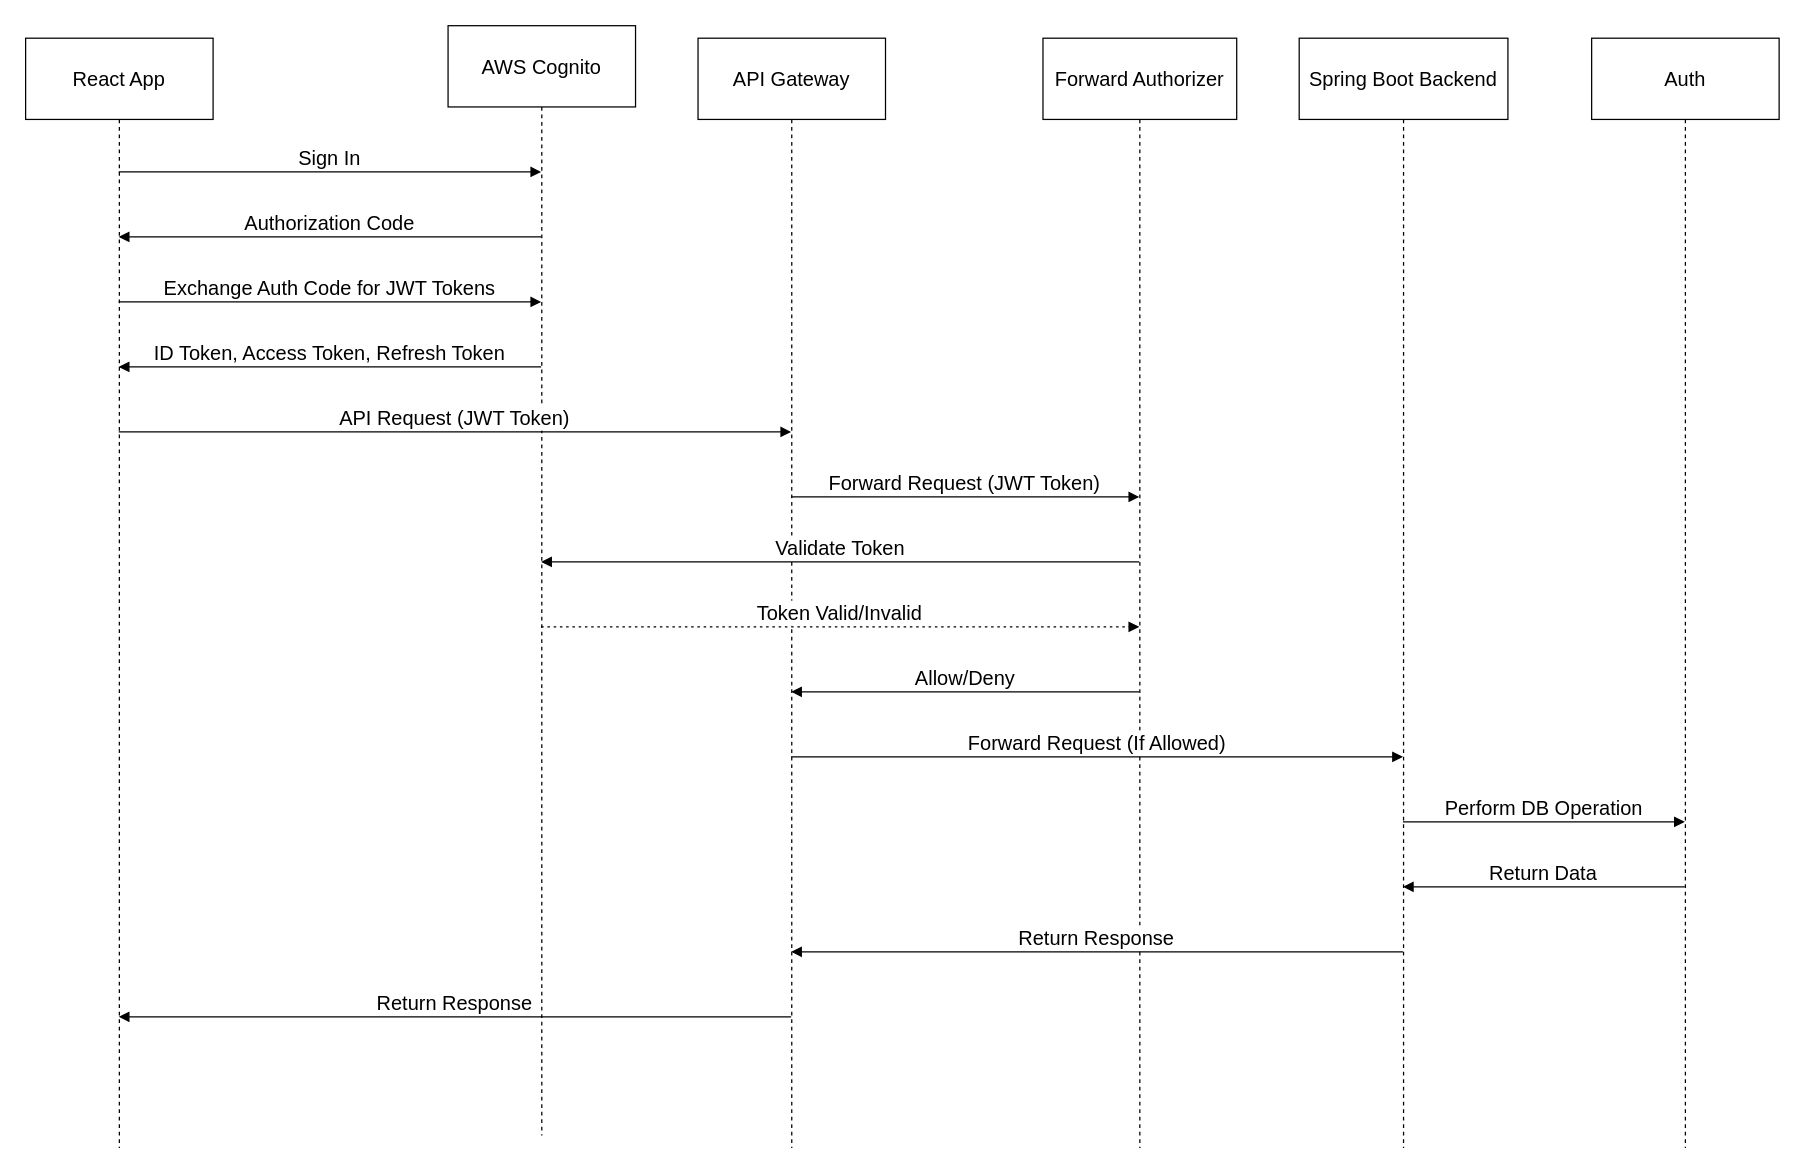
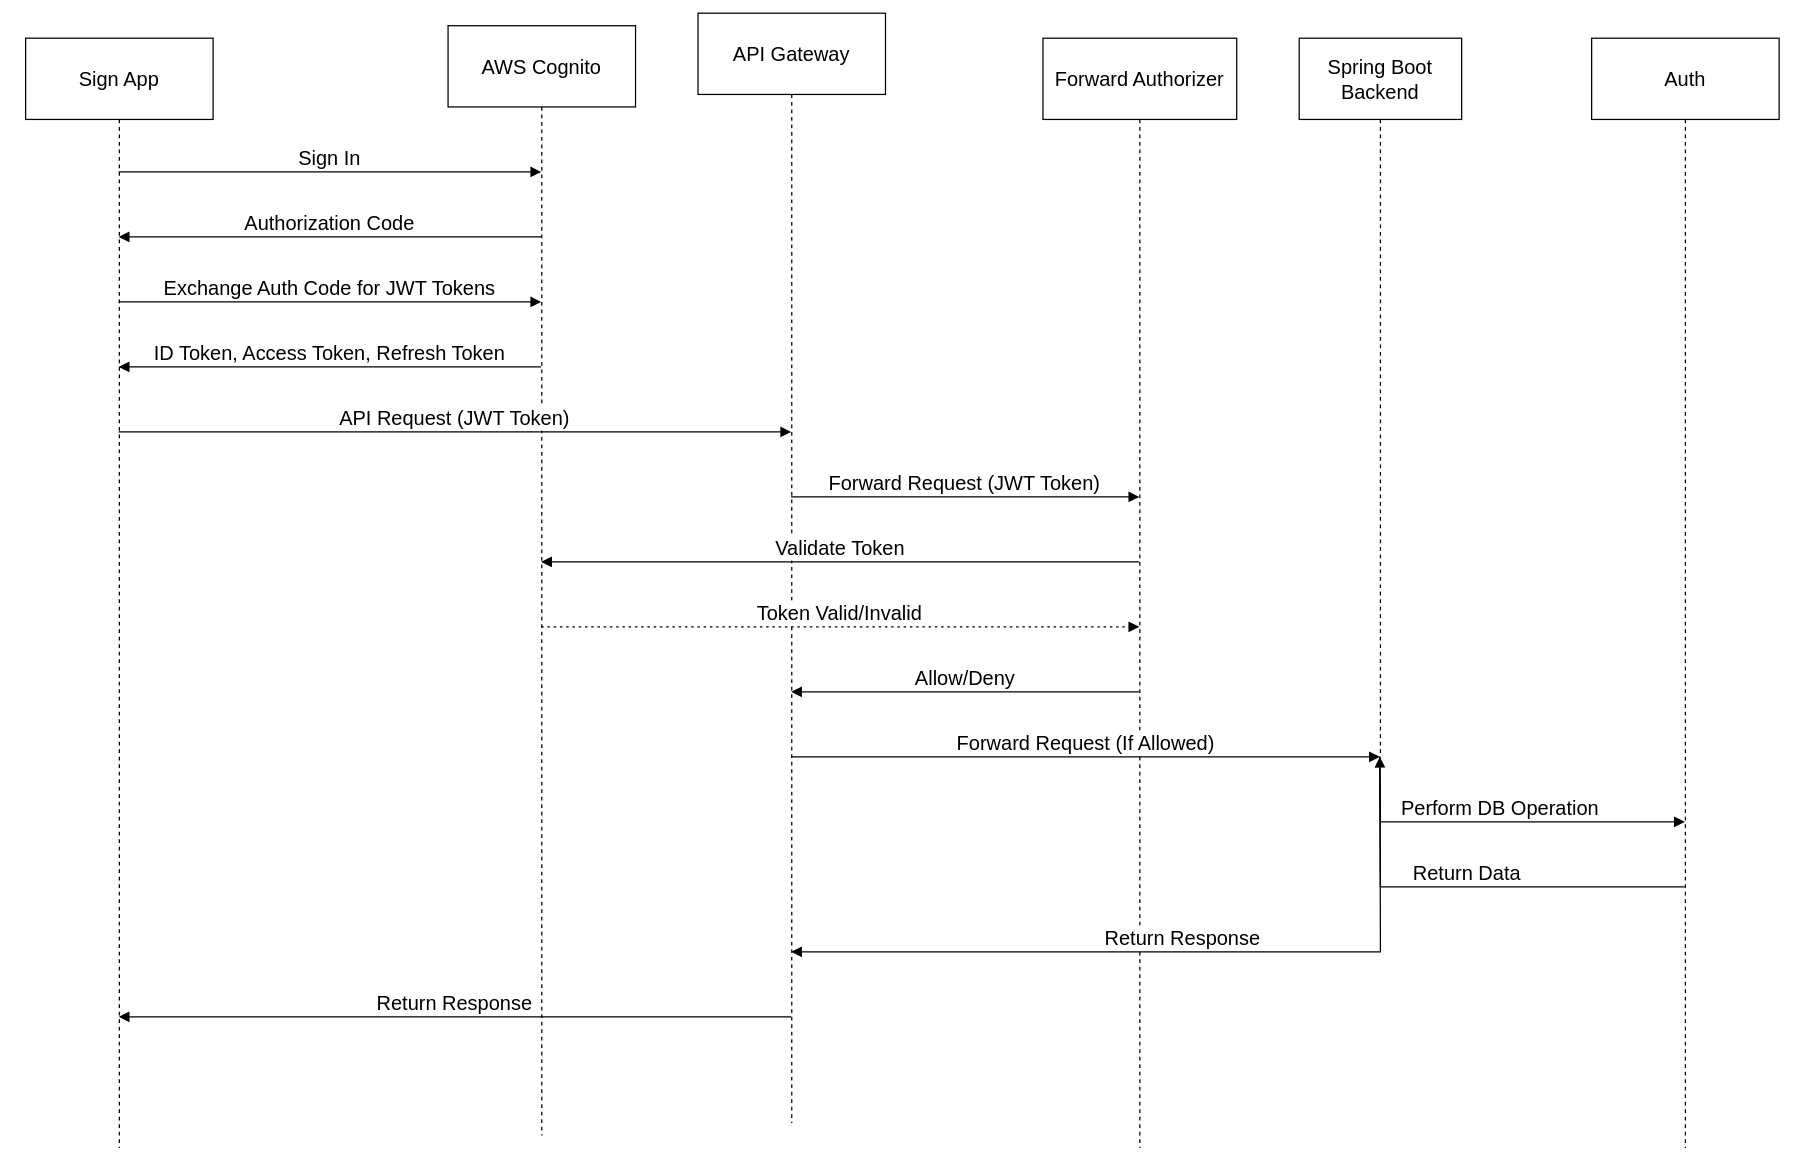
(119, 79) -> (119, 79)
(792, 593) -> (792, 568)
(1404, 593) -> (1381, 398)
